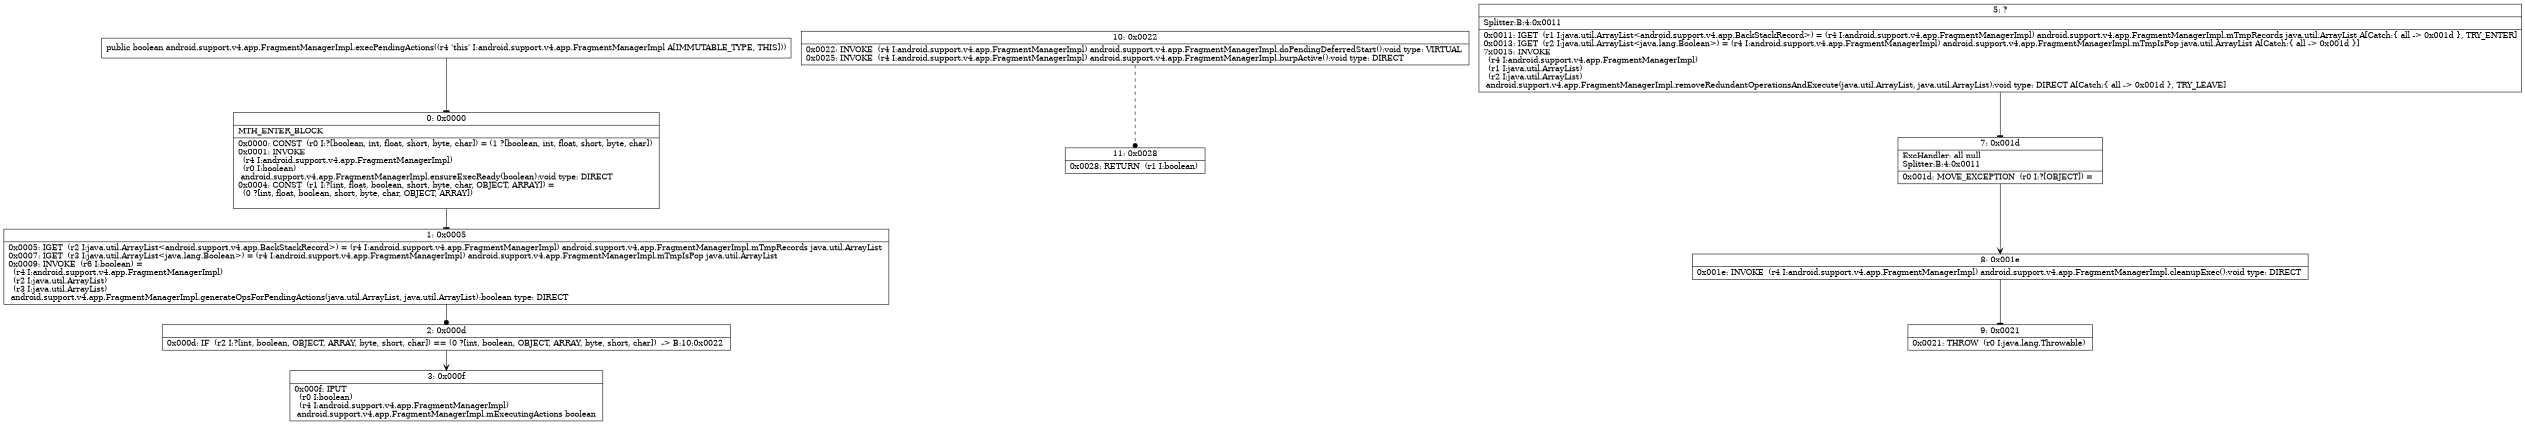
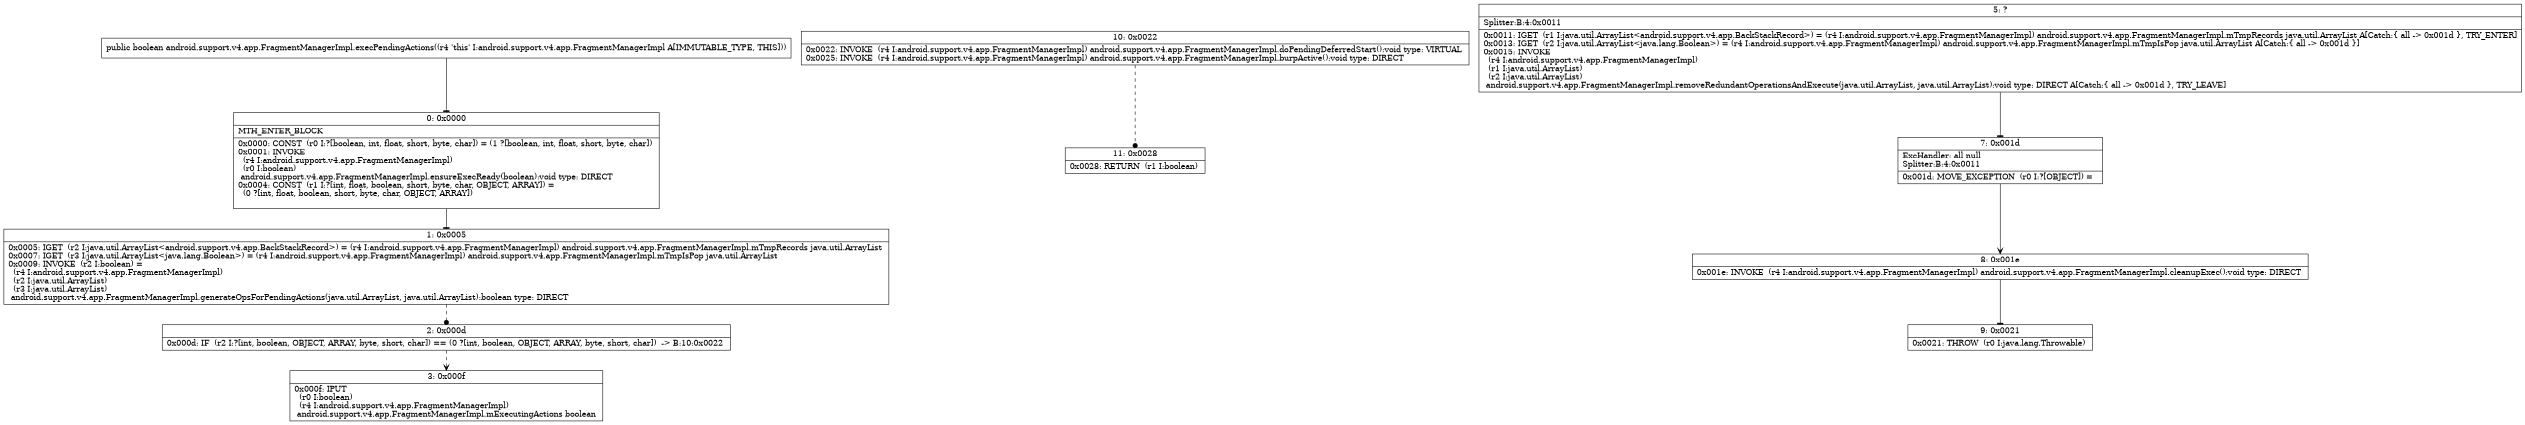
(1520, 52) -> (1520, 52)
(77, 265) -> (77, 265)
(446, 312) -> (446, 312)
(446, 358) -> (446, 358)
